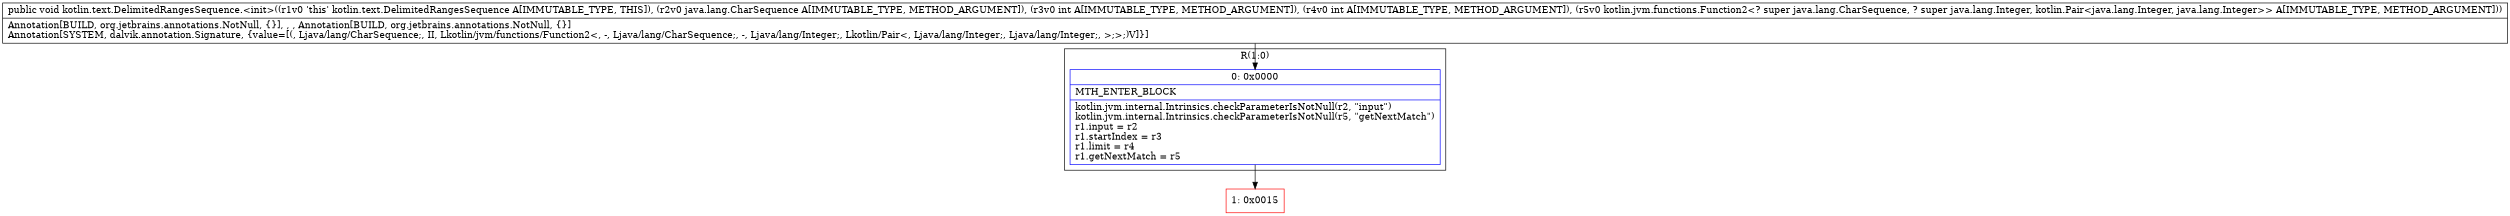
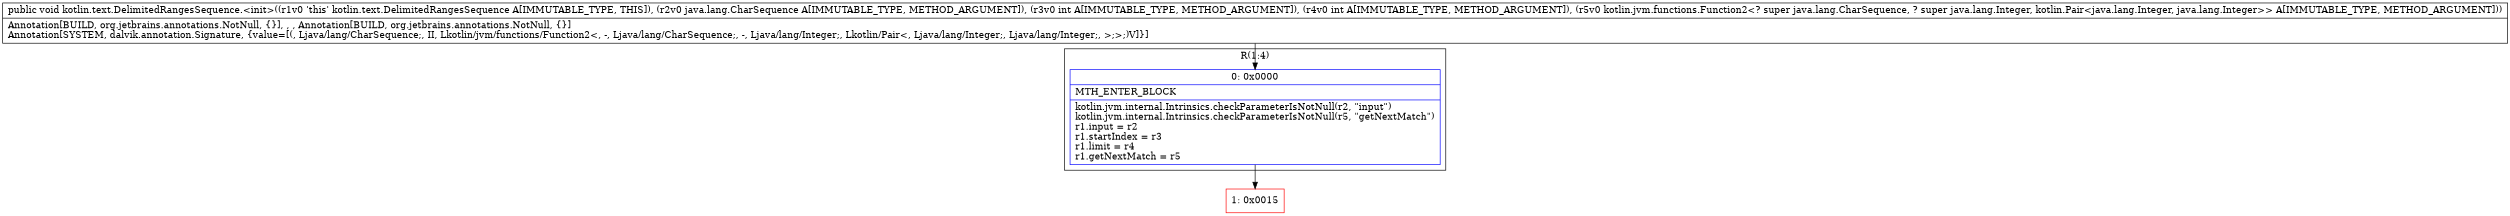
(1255, 56) -> (1255, 56)
